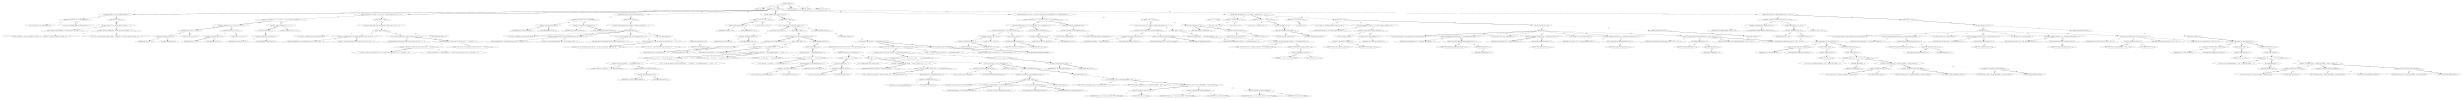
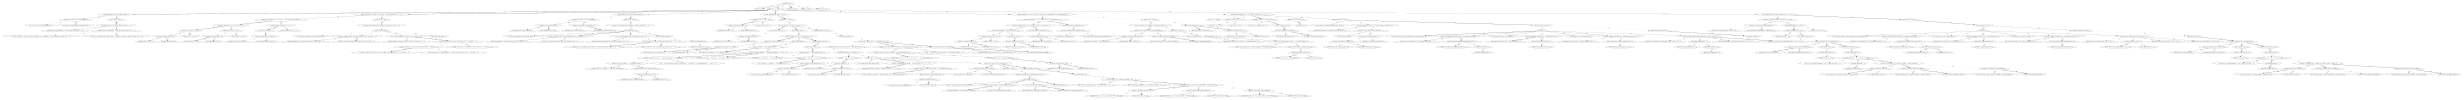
(785, 28) -> (782, 28)
